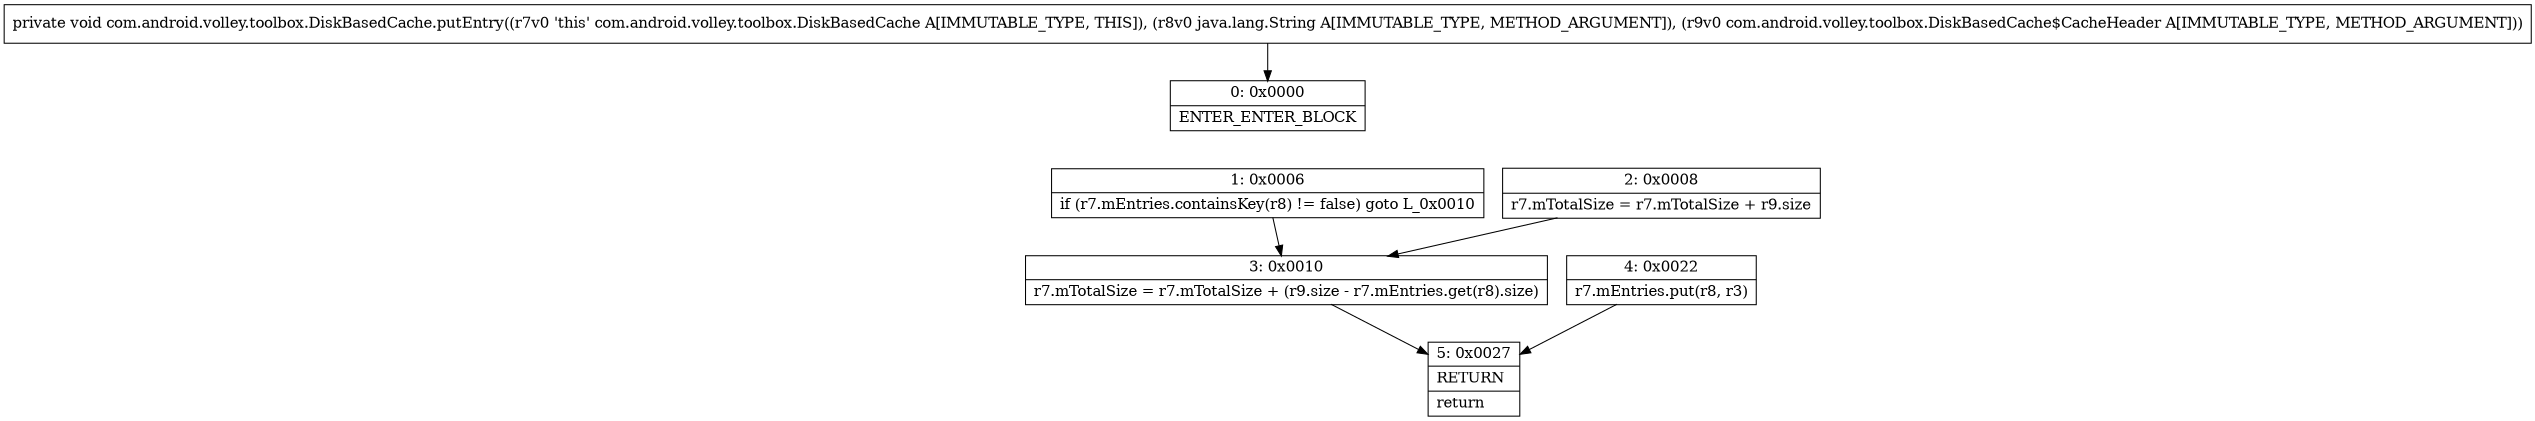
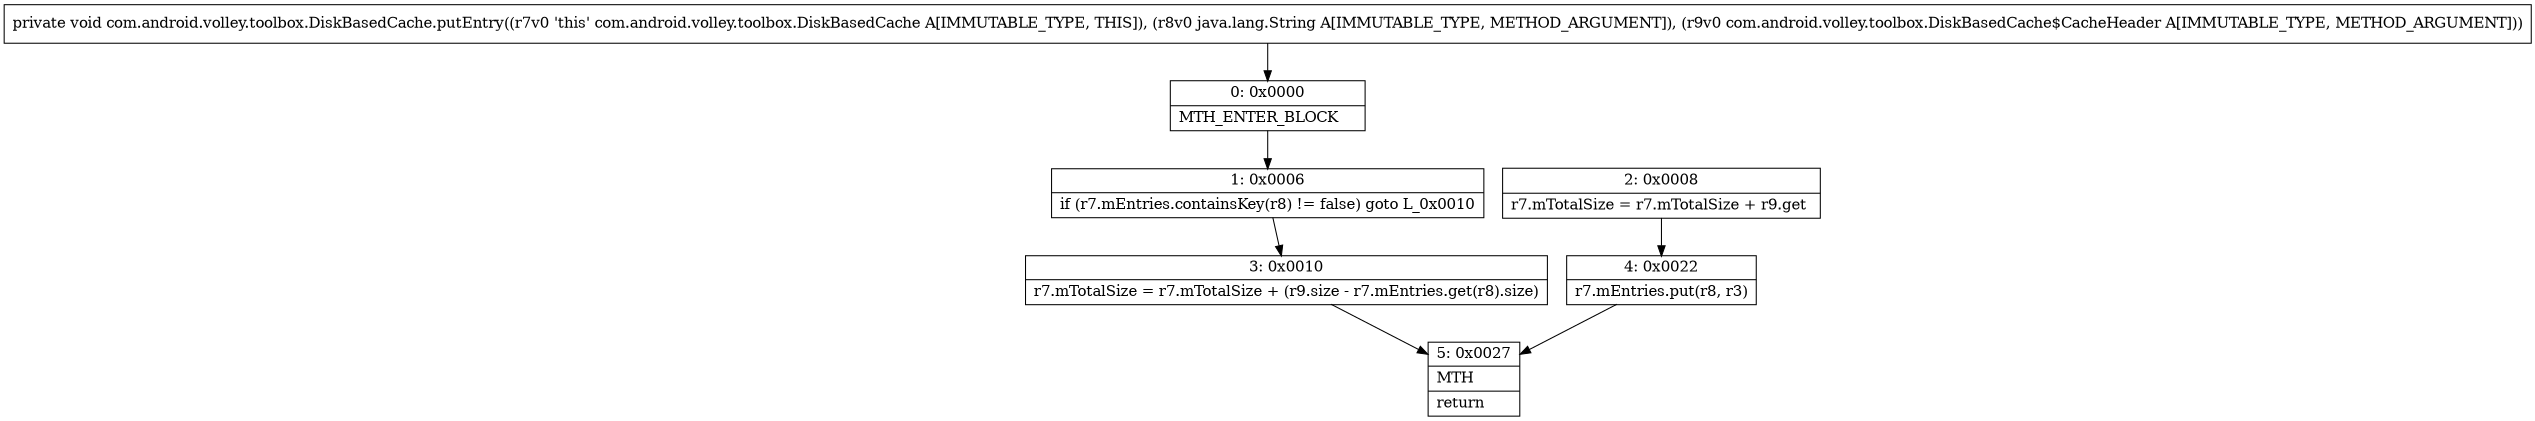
(1268, 118) -> (1259, 118)
none -> (1268, 145)
(1661, 205) -> (1659, 205)
(1478, 236) -> (1661, 232)
(1470, 378) -> (1455, 378)
